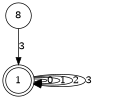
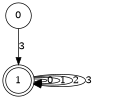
(19, 16) -> (19, 16)
